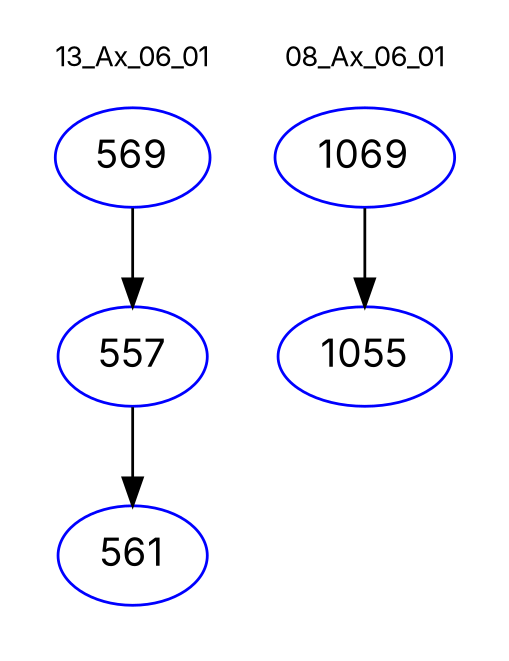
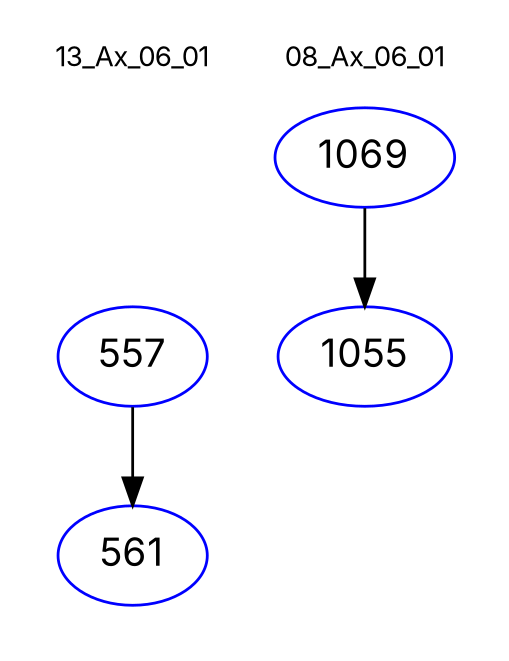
(133, 158) -> none
